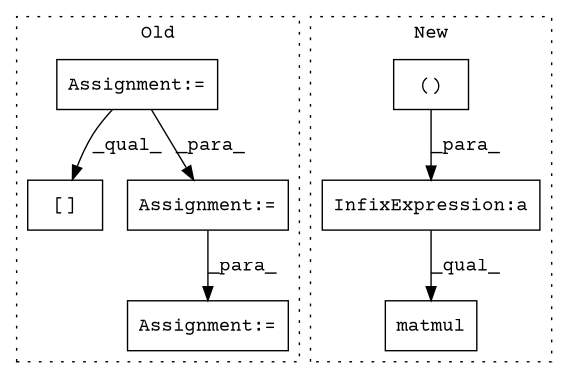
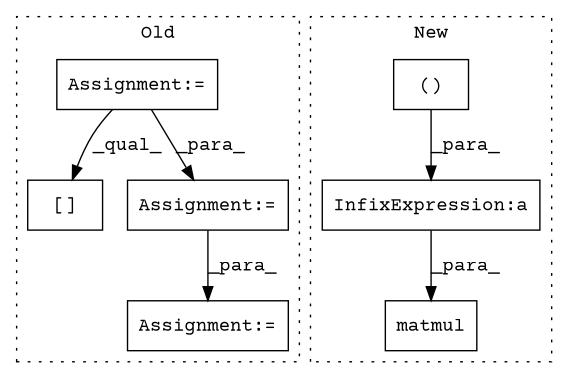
(466, 265) -> (466, 265)
